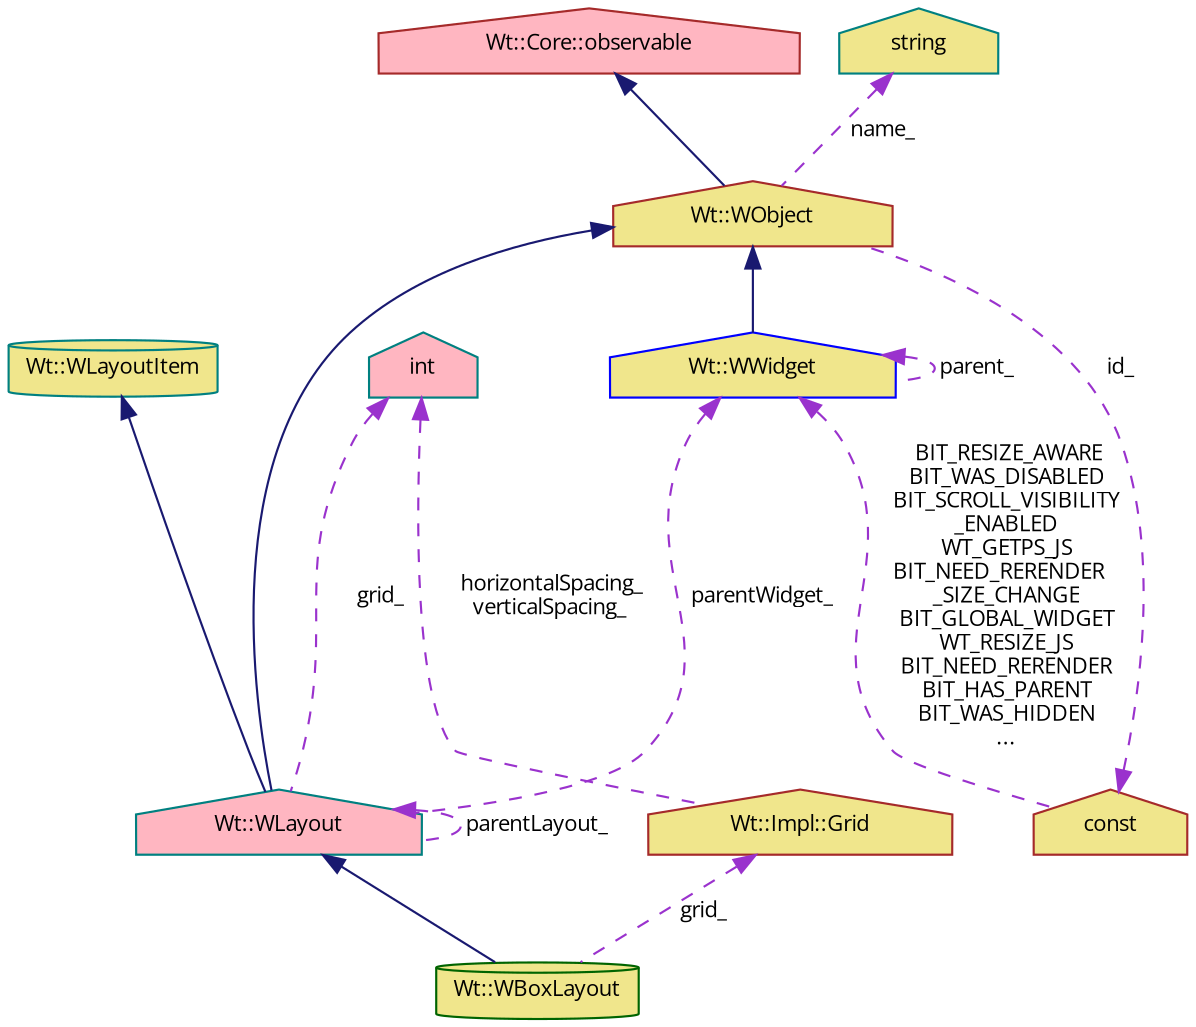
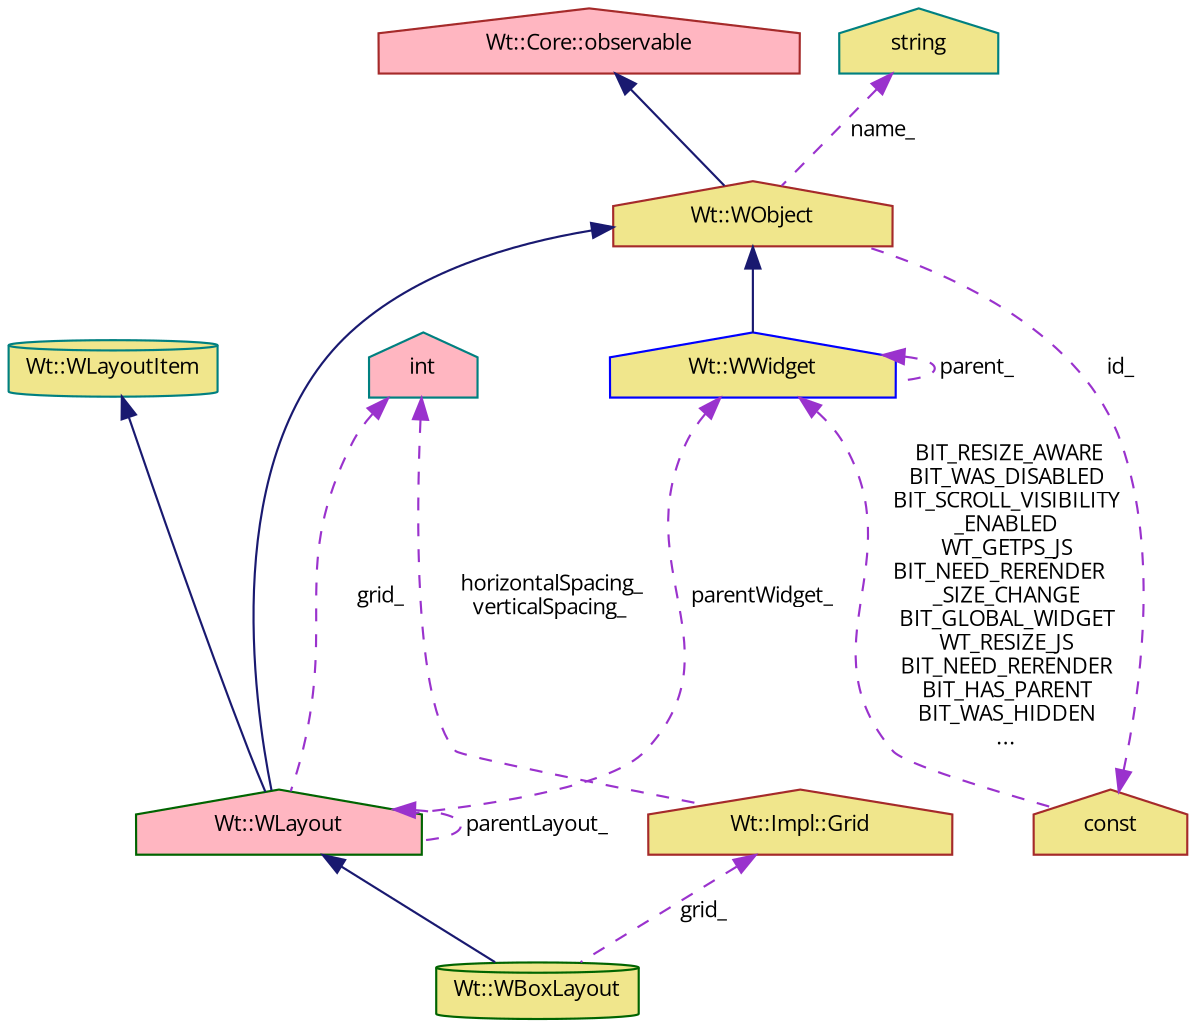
(279, 826) -> (279, 826)
